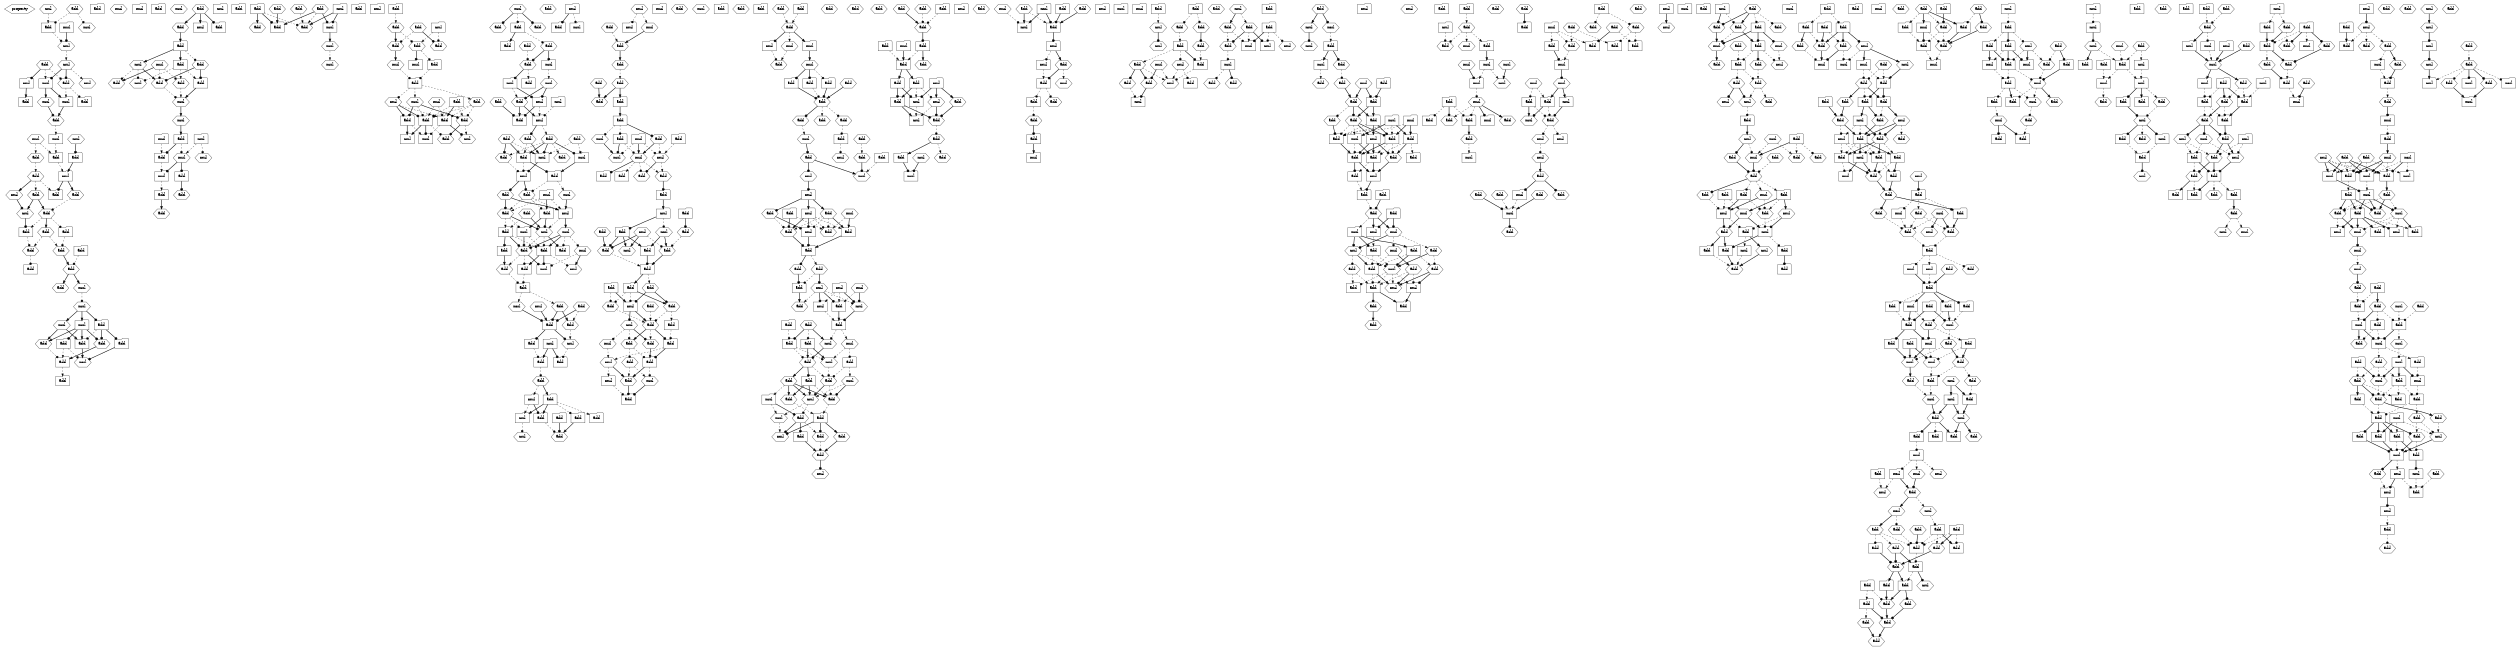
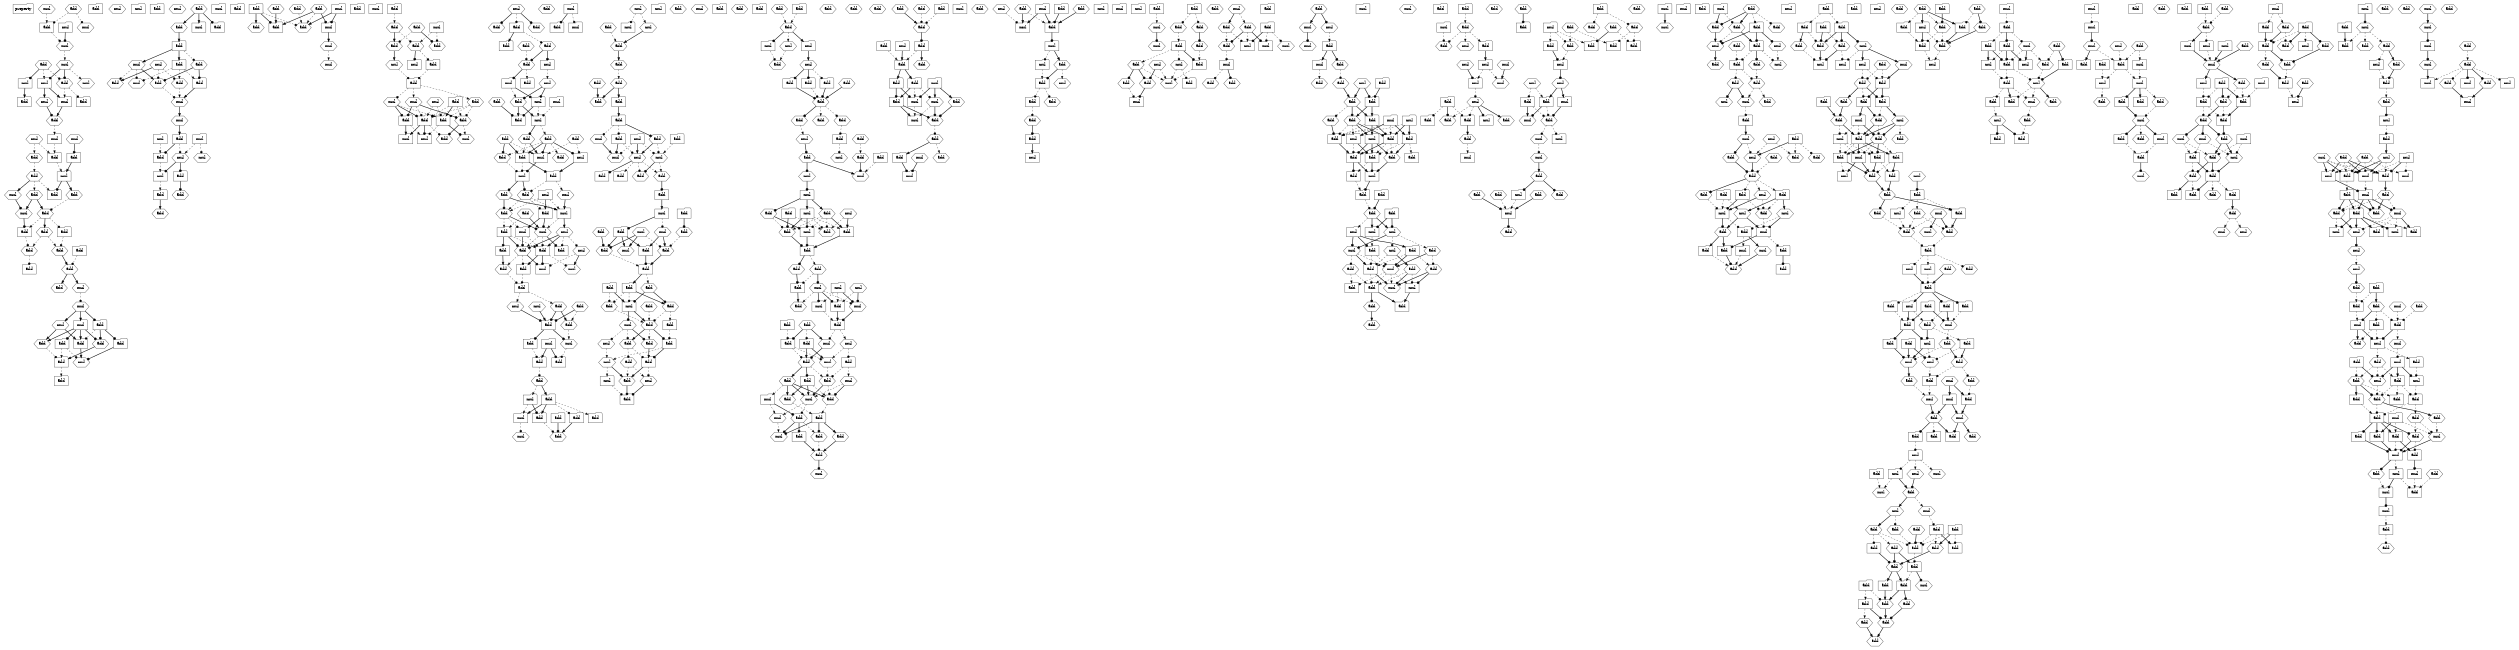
(20, 9) -> (23, 9)
